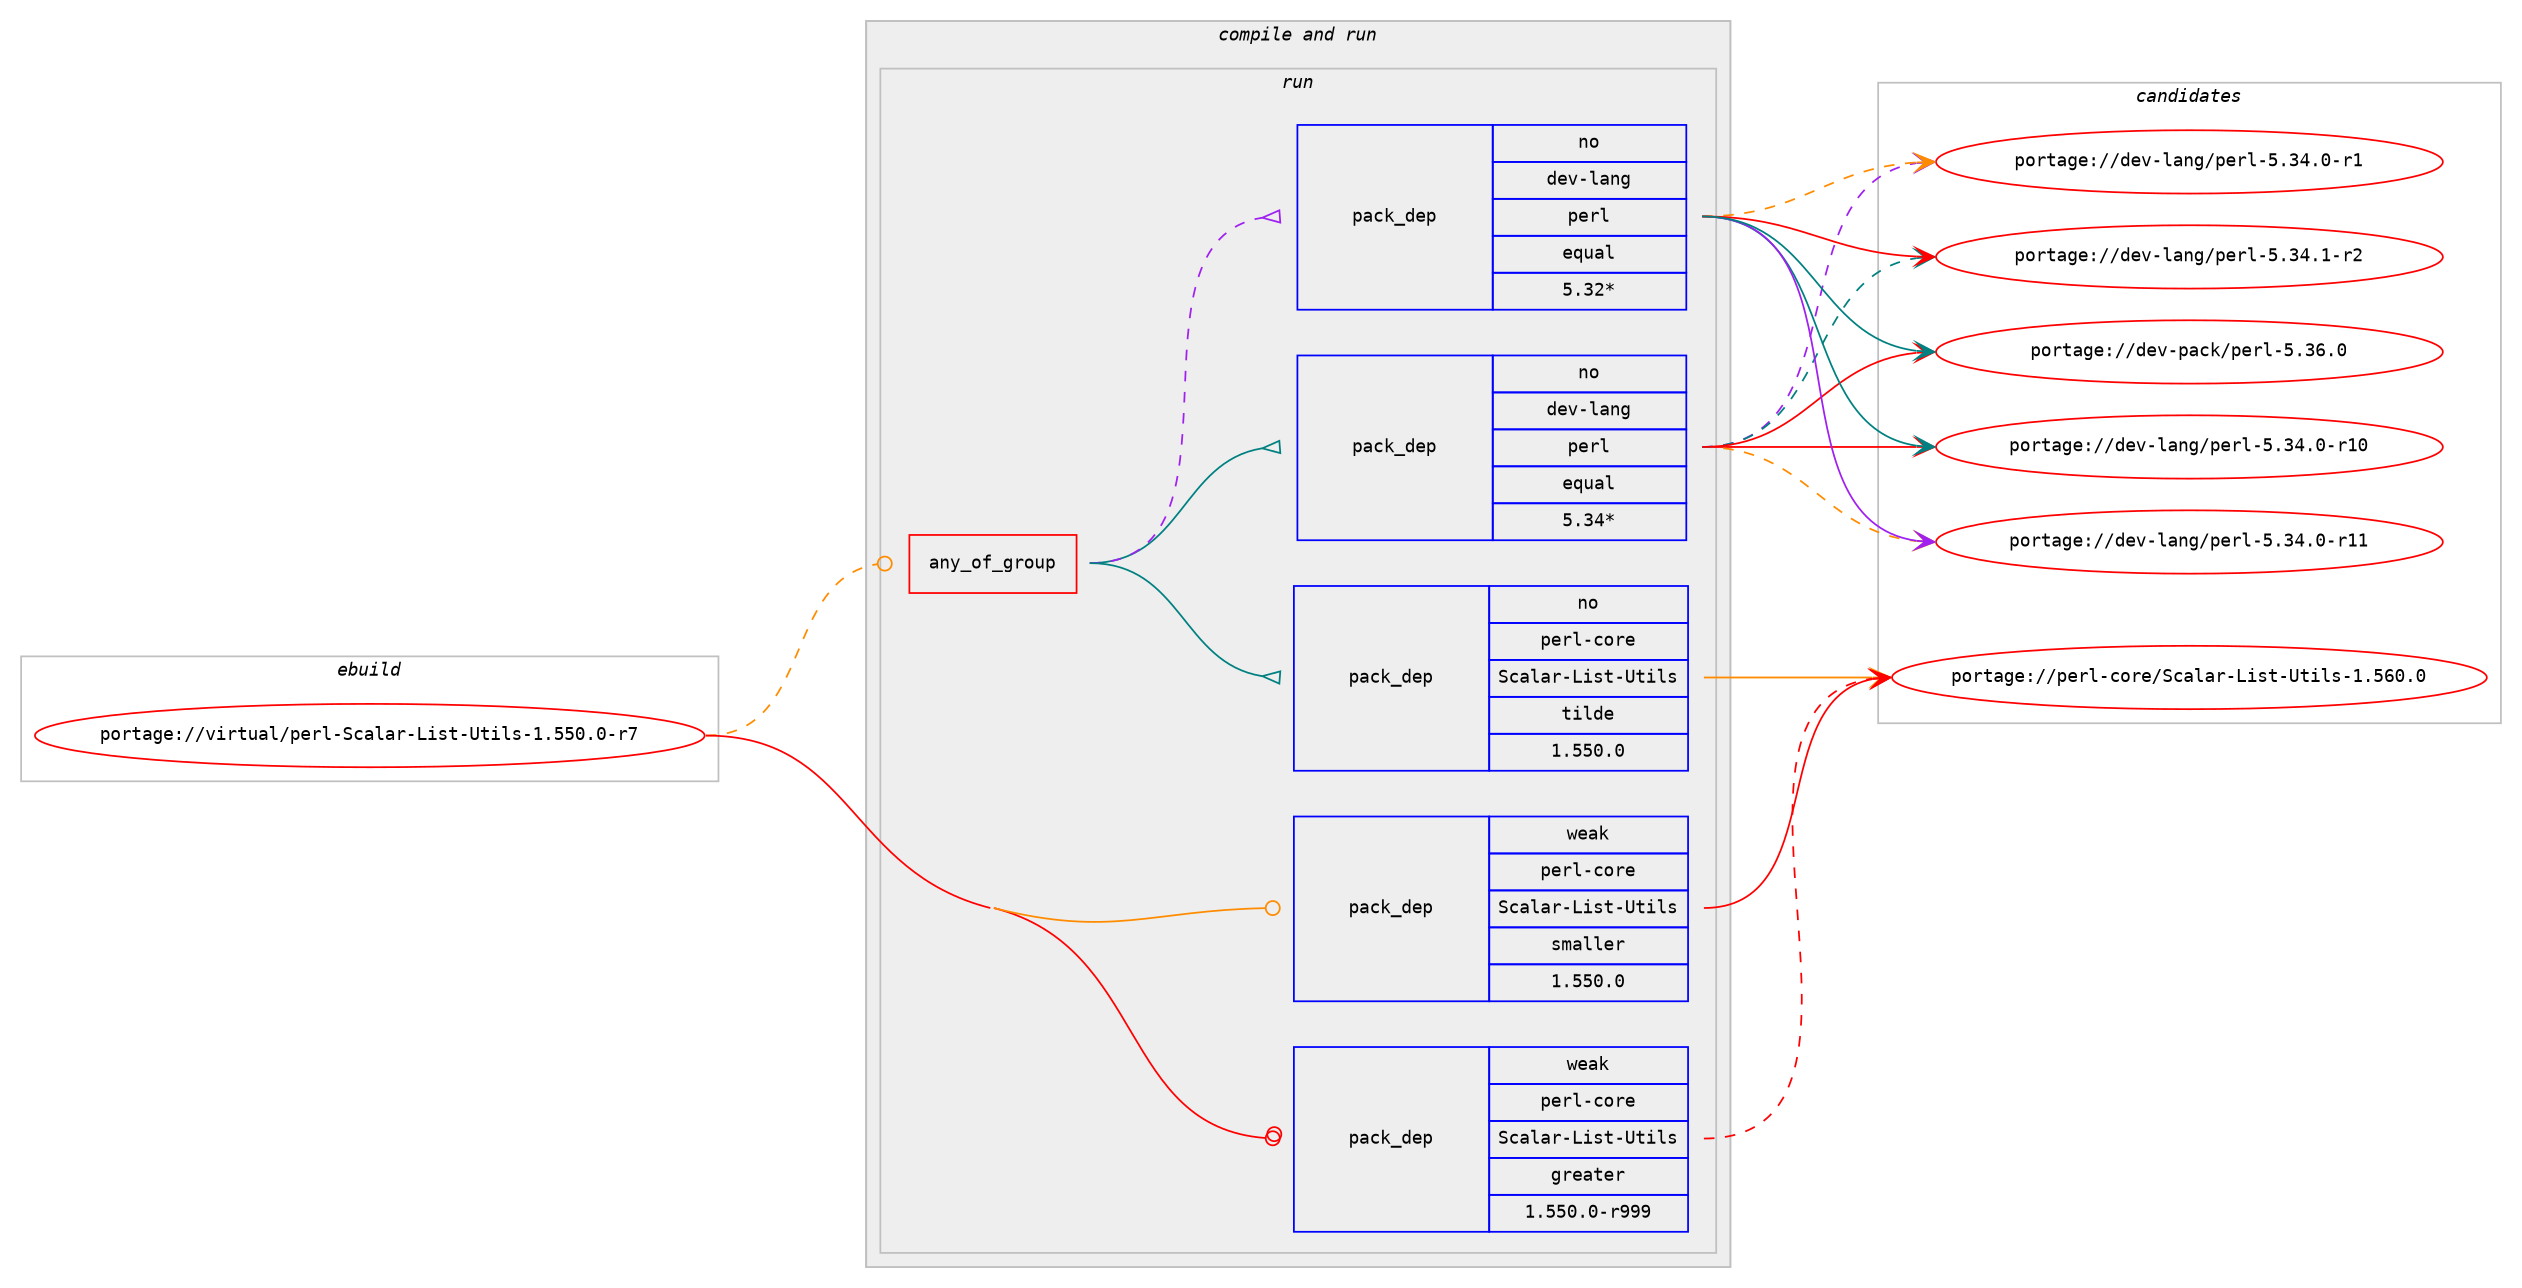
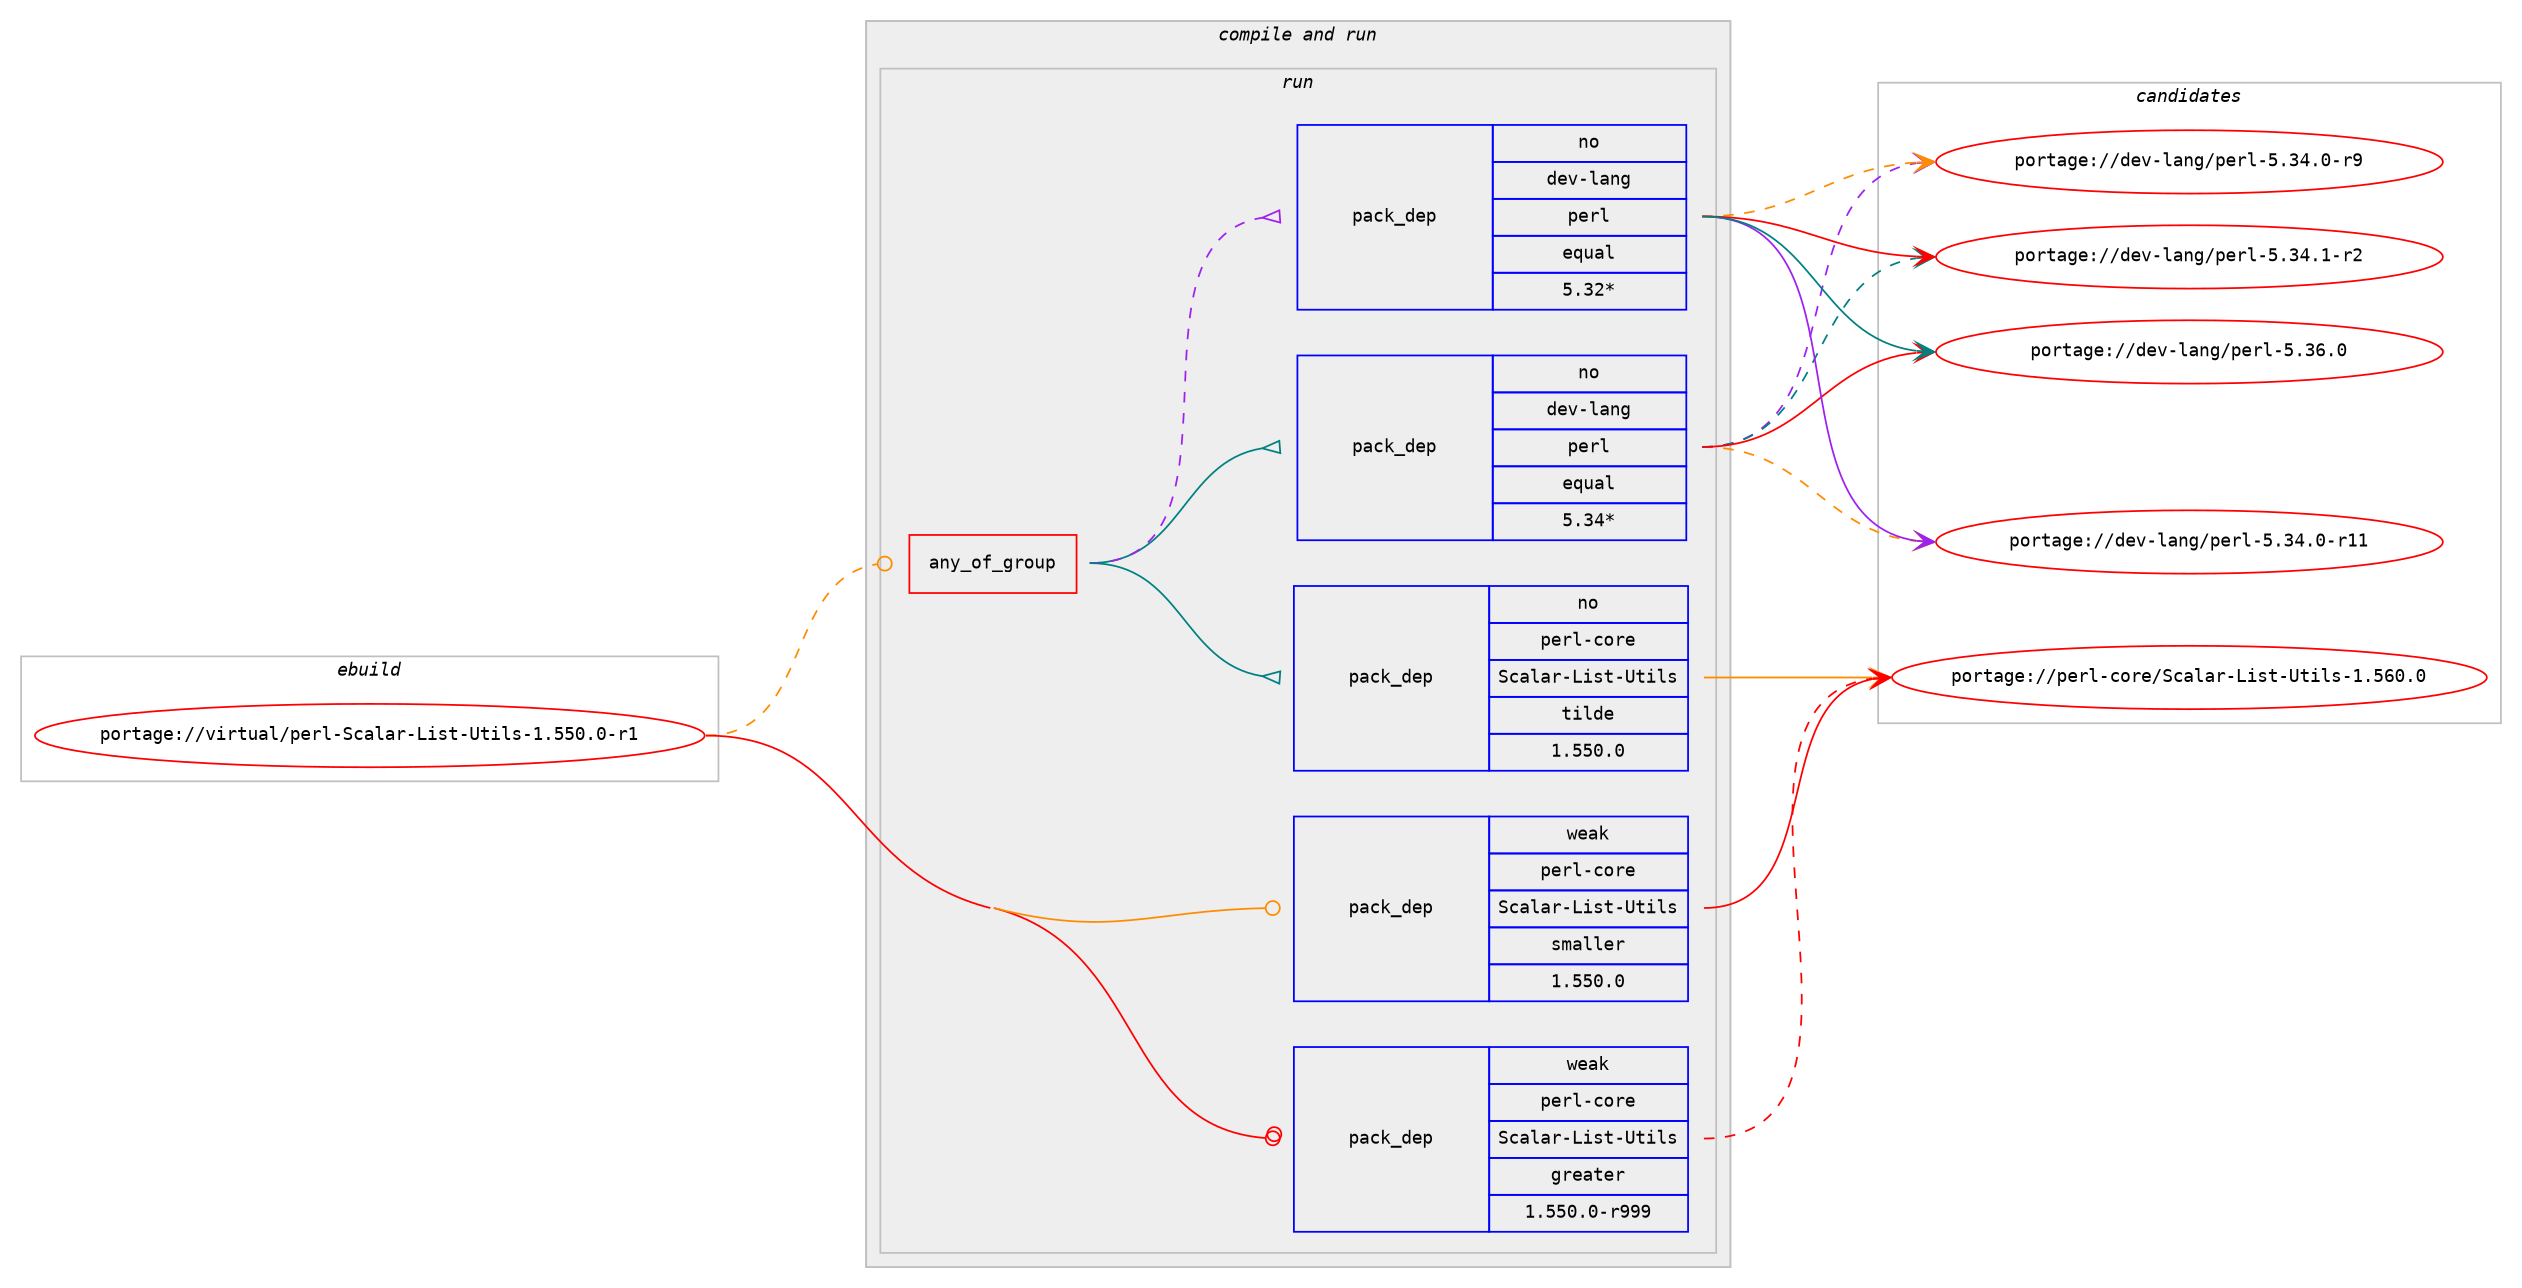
(2189, 162) -> (2189, 162)
(2189, 352) -> (2189, 352)
(2189, 447) -> none
(370, 736) -> (370, 736)
